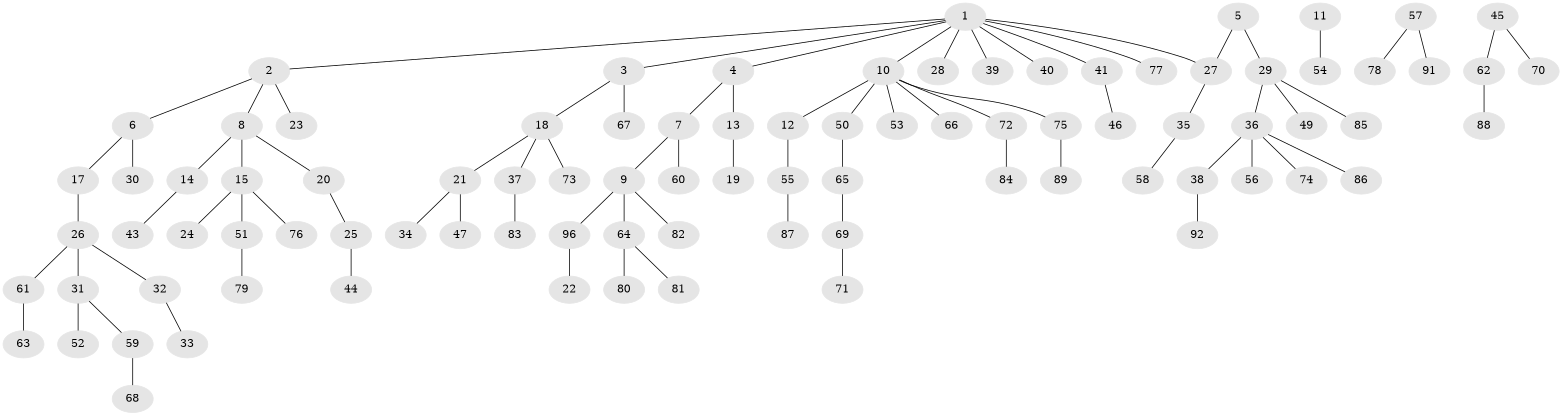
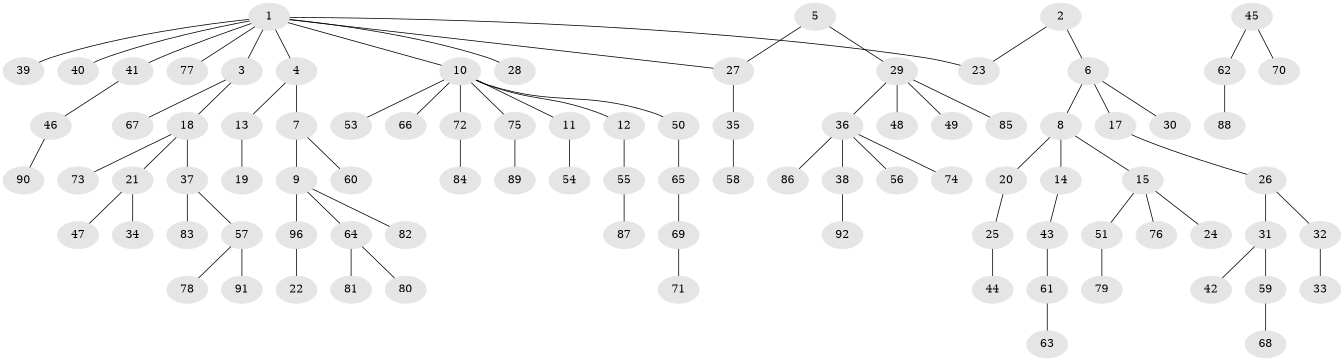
(617, 44) -> (626, 28)
(256, 99) -> (1075, 99)
none -> (515, 99)
none -> (897, 126)
none -> (24, 180)
none -> (215, 208)
(51, 262) -> (1047, 262)
(78, 344) -> (1211, 290)
